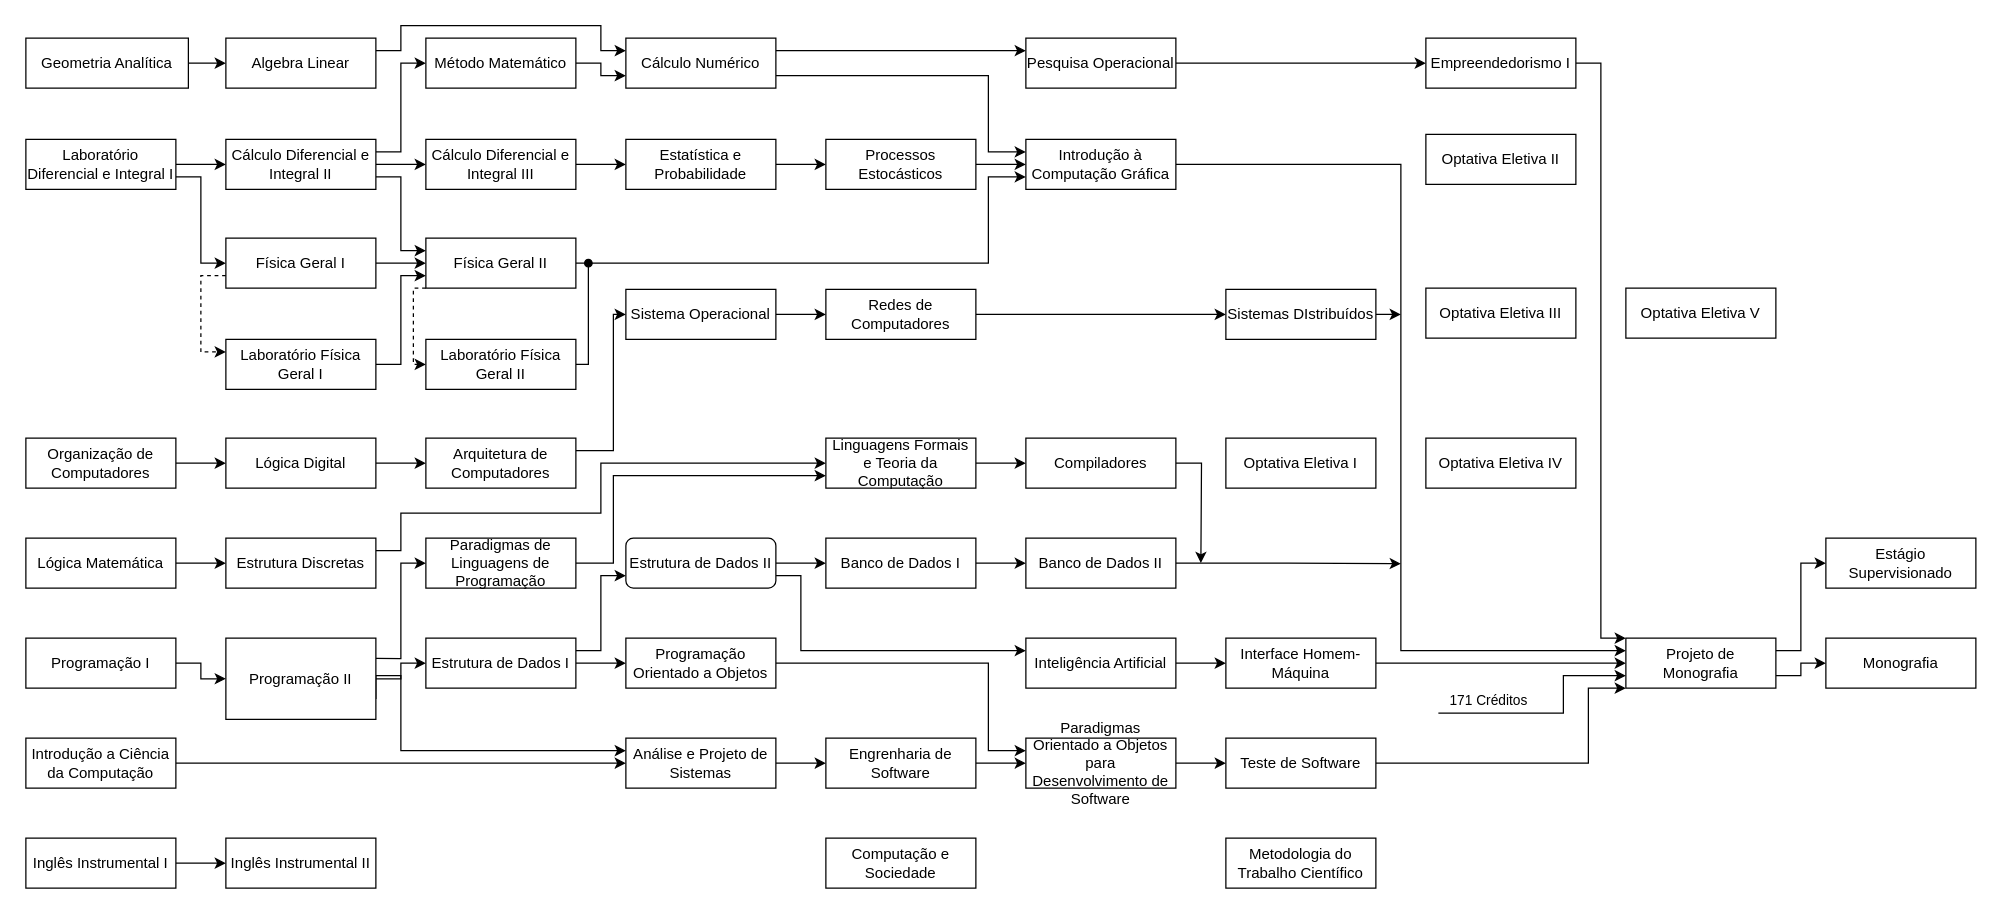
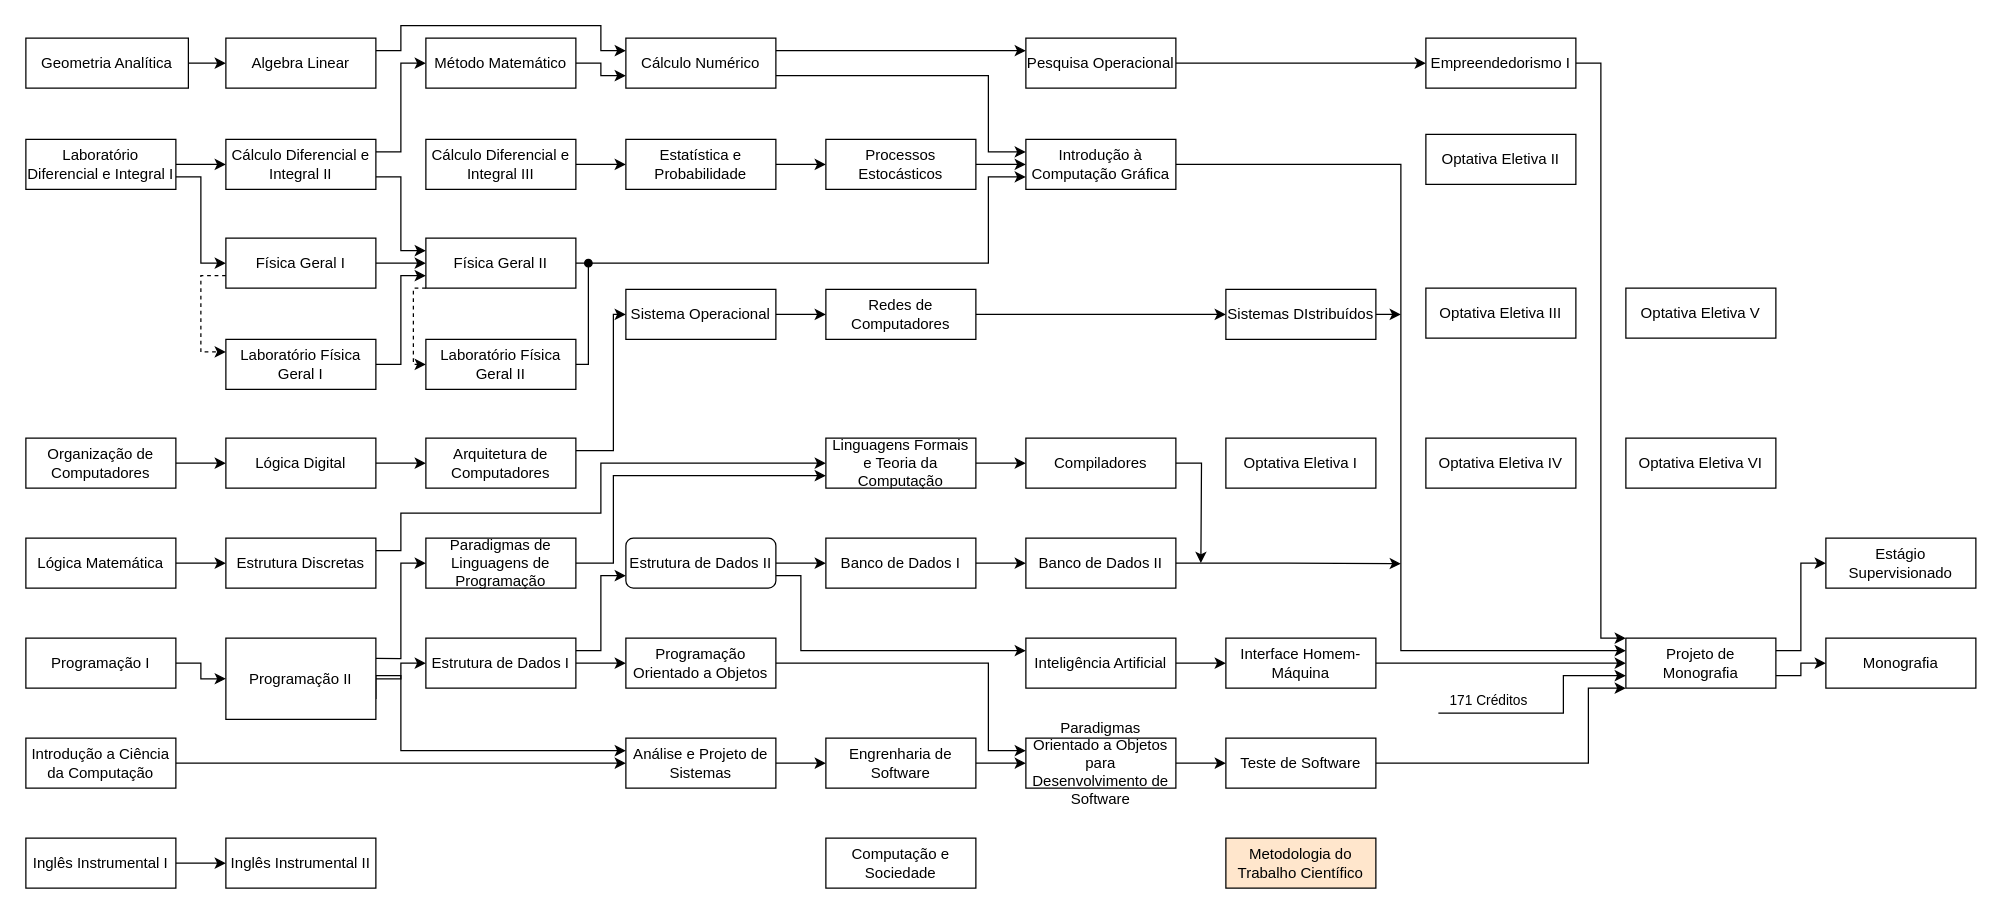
(397, 164) -> none
none -> (1701, 463)
(1301, 863) -> (1301, 863)
